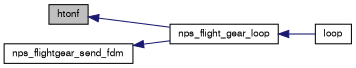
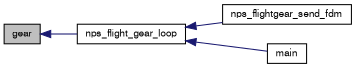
(69, 14) -> (22, 34)
(333, 34) -> (287, 54)
(157, 42) -> (209, 24)
